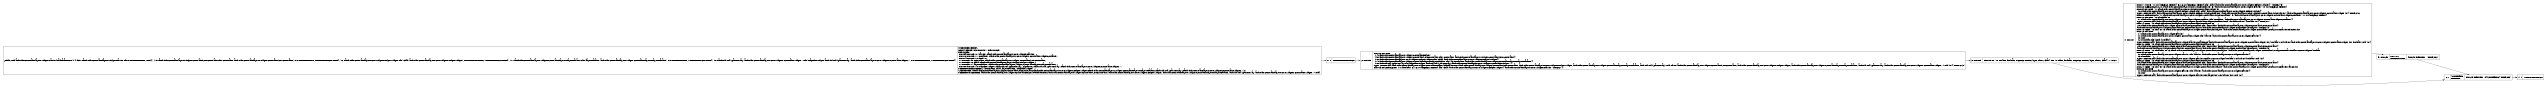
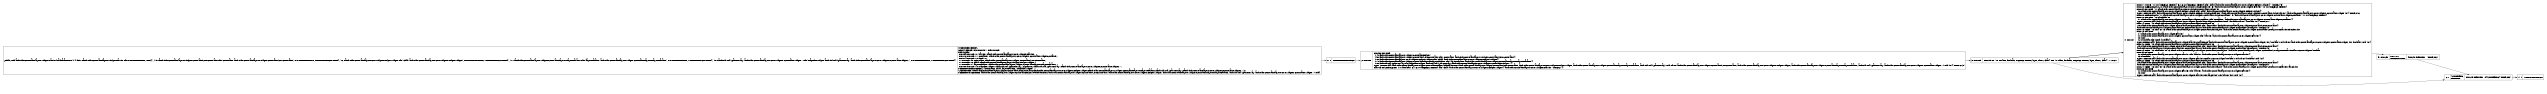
(1383, 53) -> (1383, 53)
none -> (2096, 55)
